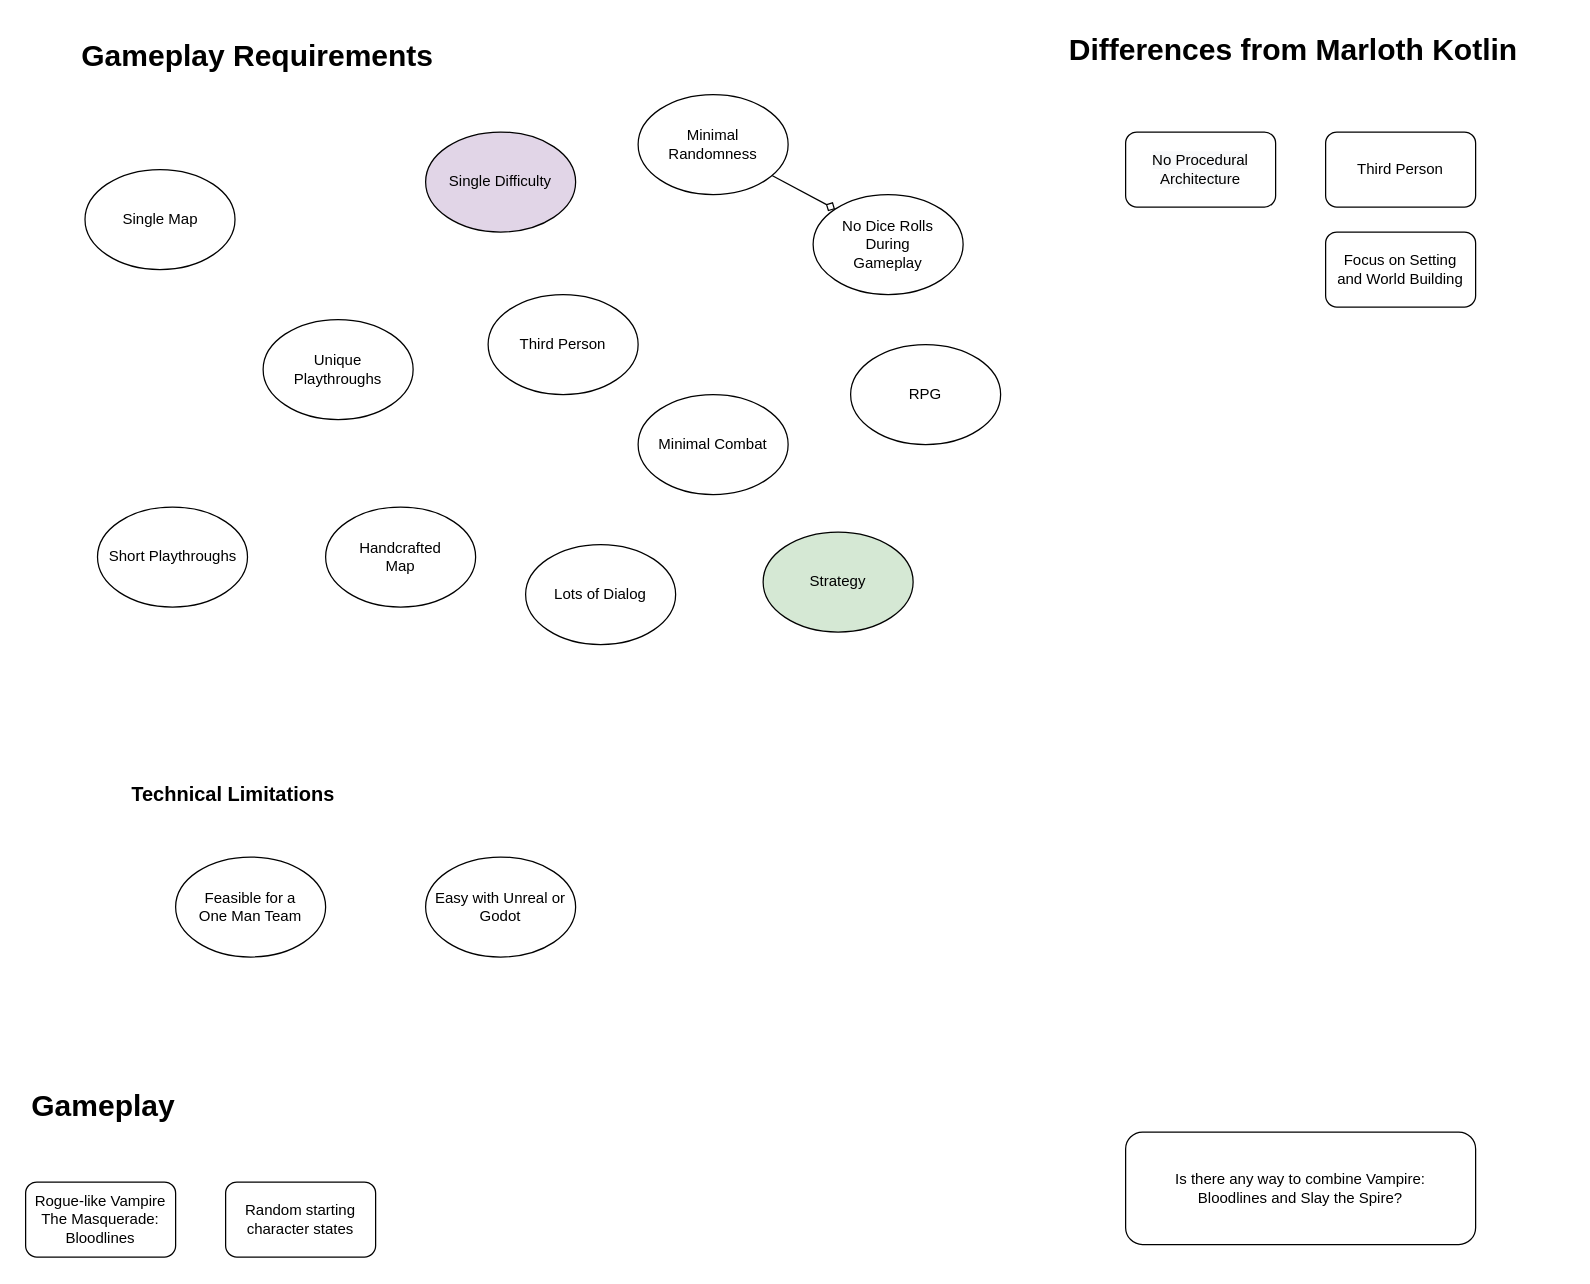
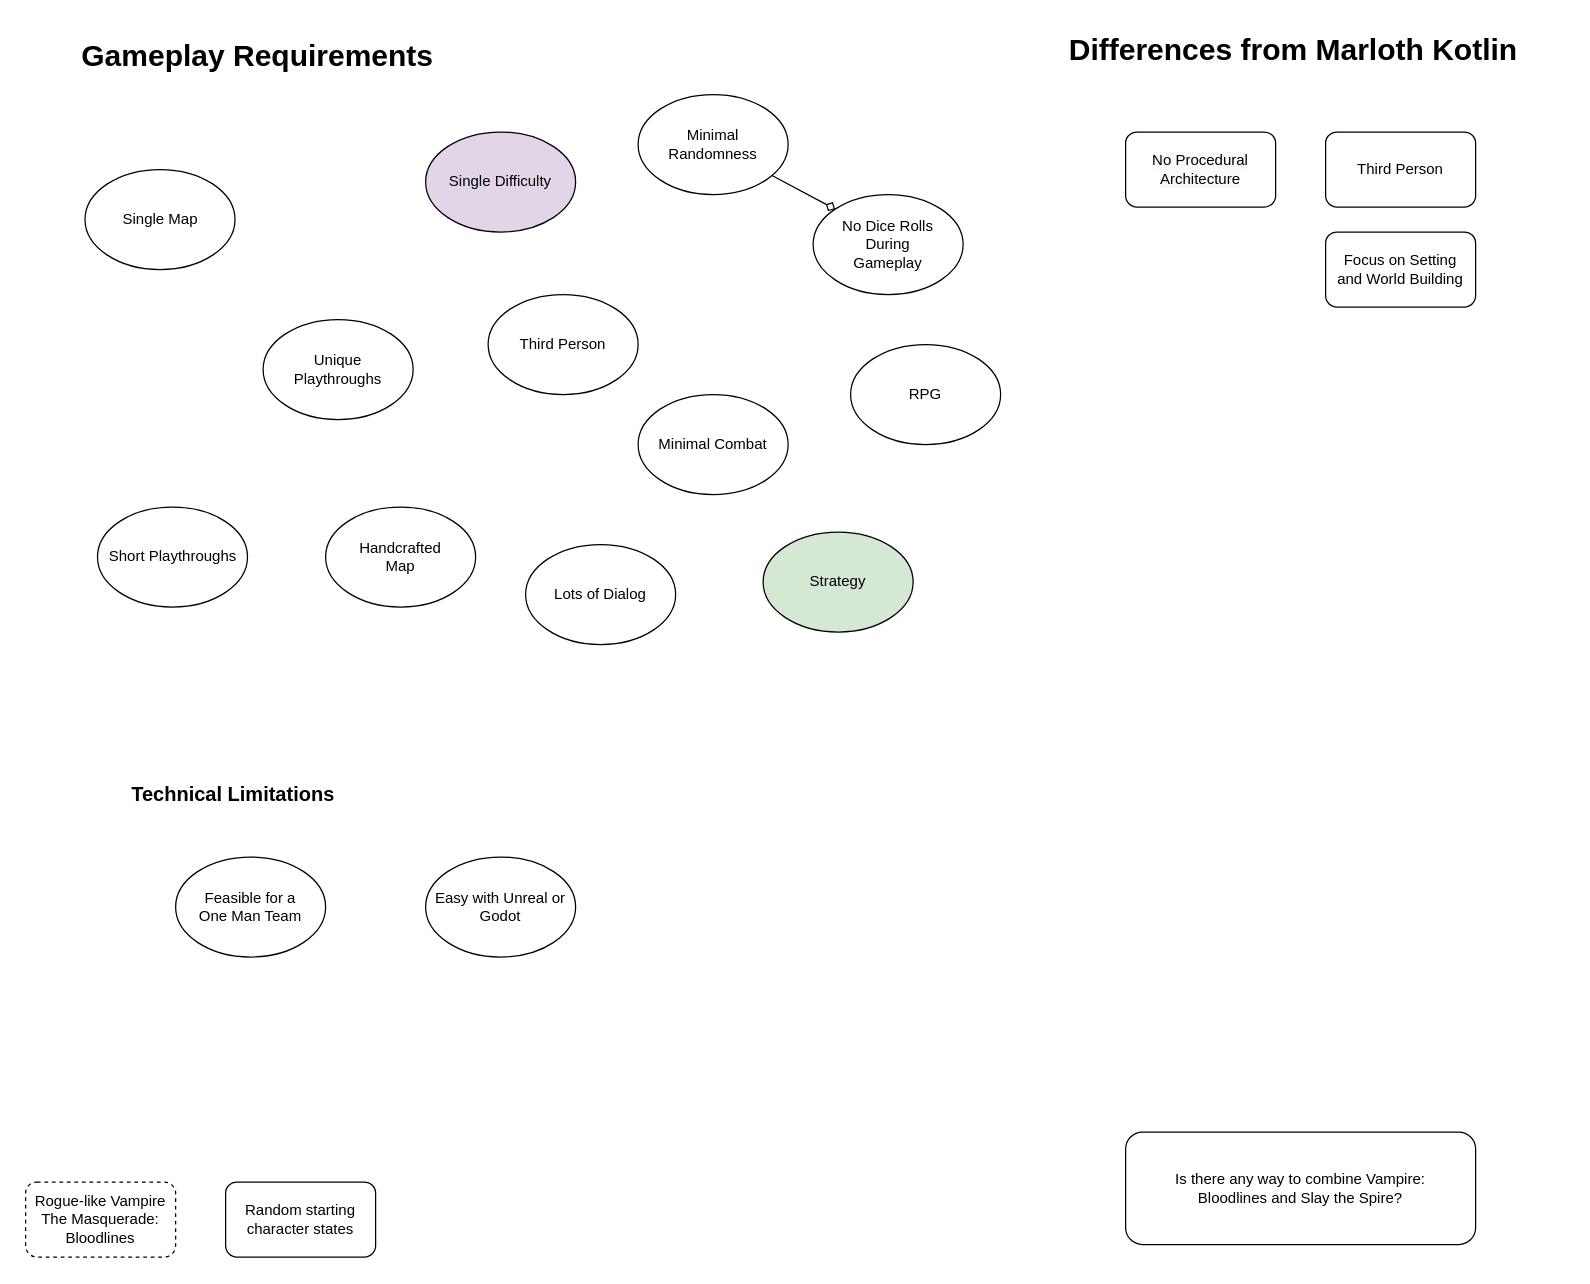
(151, 1107) -> none
(101, 1219) -> (101, 1219)
